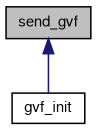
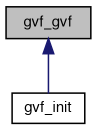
(48, 23) -> (48, 23)
